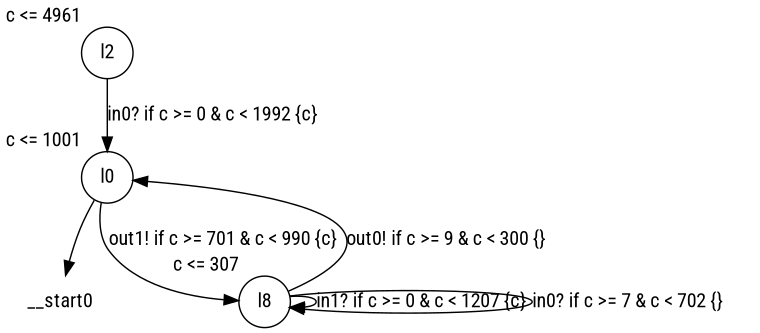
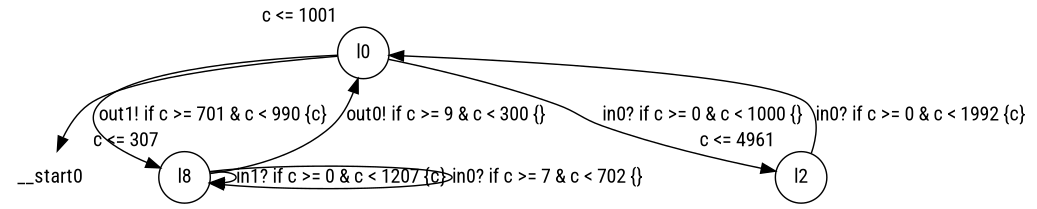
none -> (575, 113)
